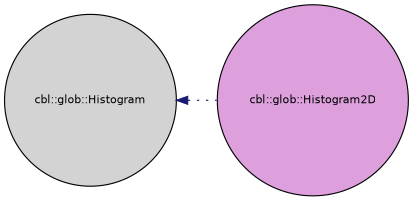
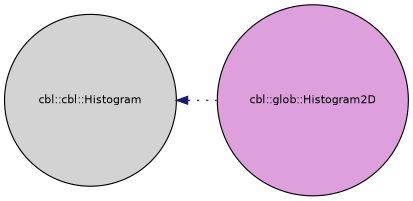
(90, 100) -> (90, 100)
